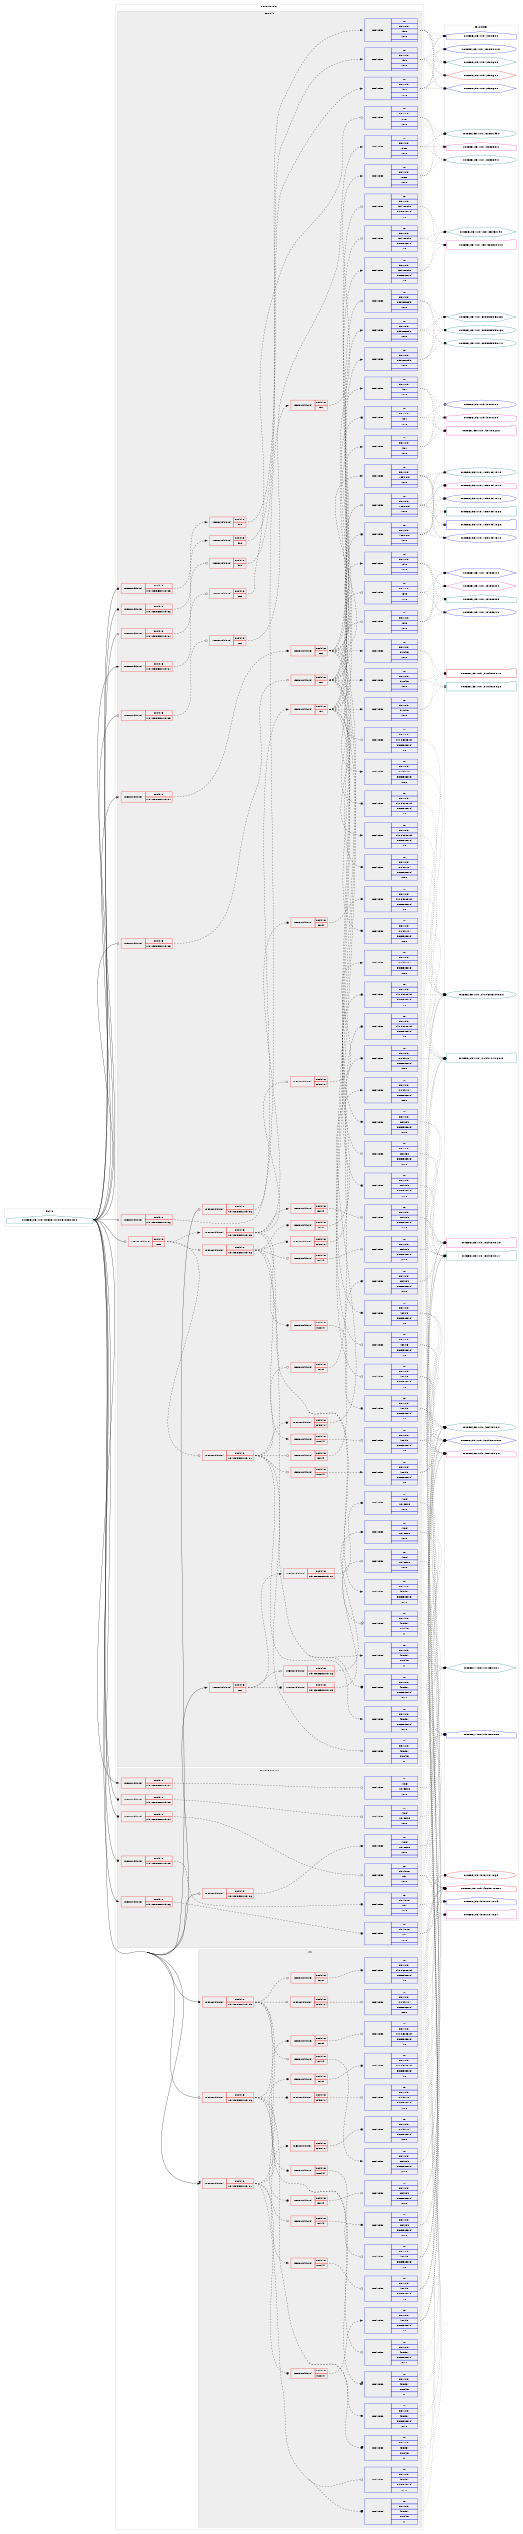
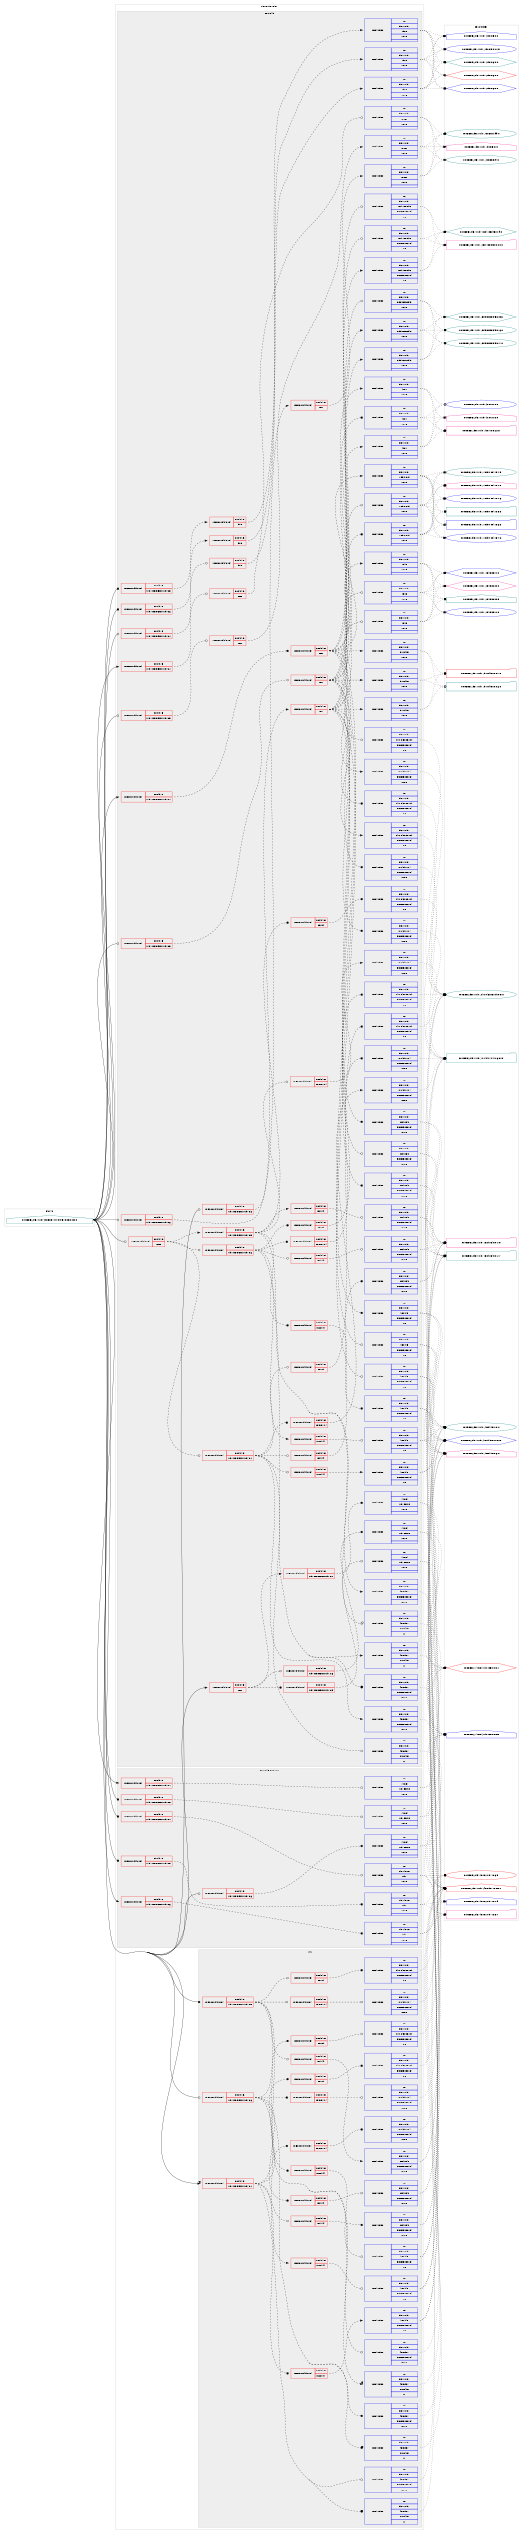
(481, 147) -> (481, 147)
(481, 1668) -> (481, 1668)
